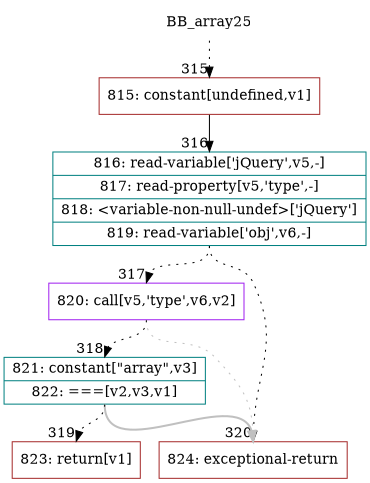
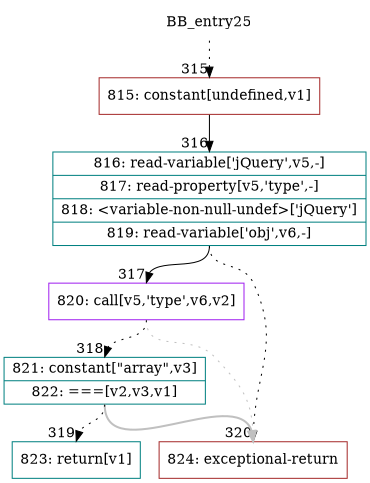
(209, 22) -> (209, 22)
(183, 264) -> (183, 264)
(76, 460) -> (76, 460)
